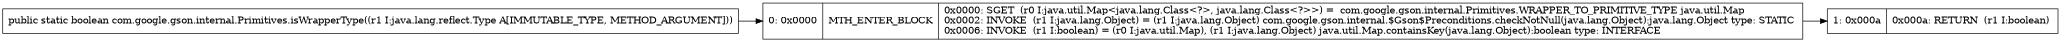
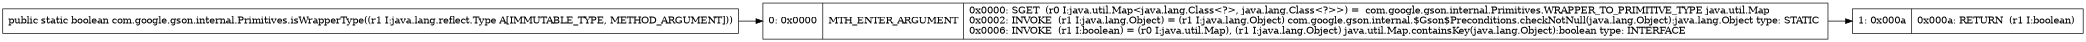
(881, 21) -> (893, 21)
